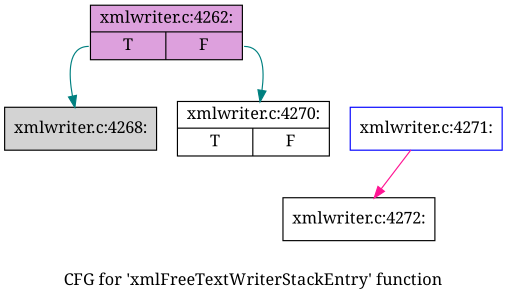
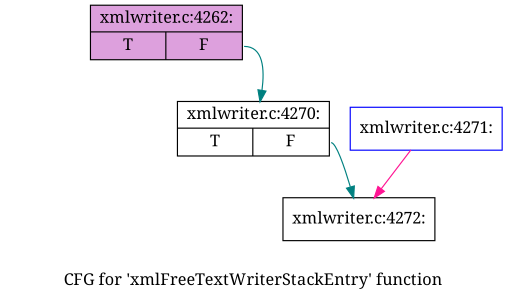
(81, 129) -> none
none -> (343, 164)
